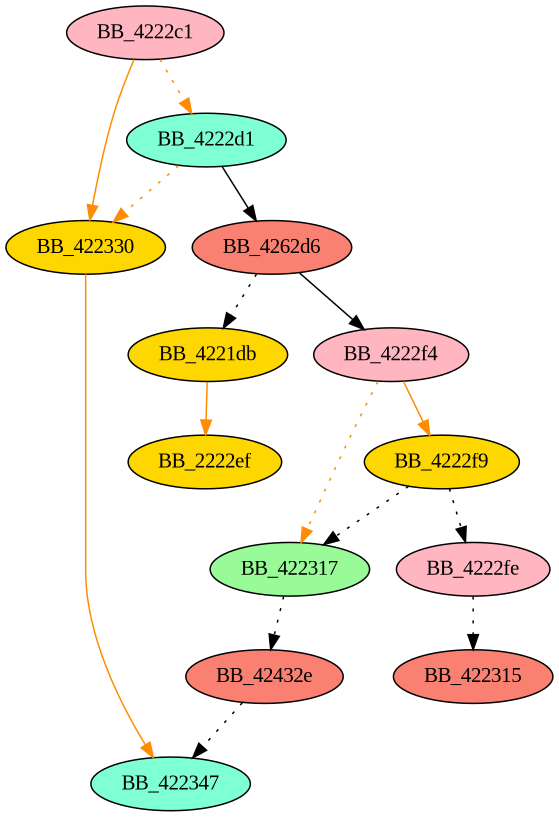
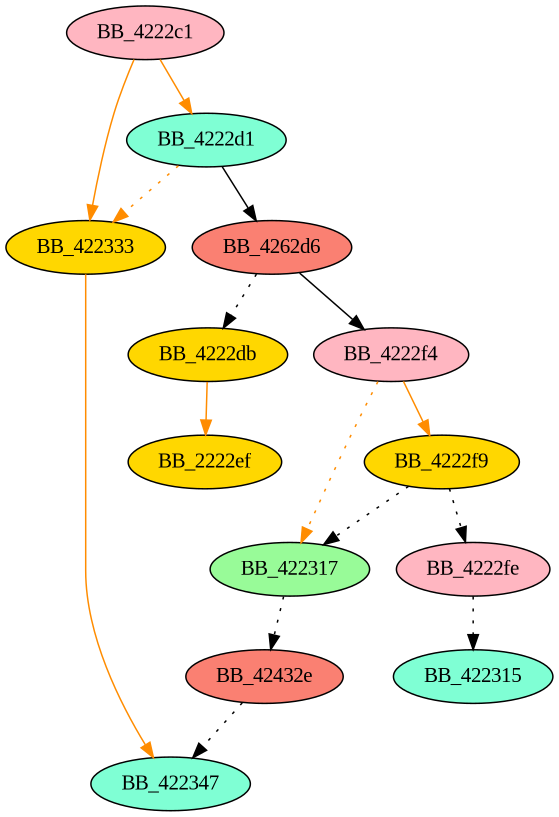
(172, 80) -> (172, 80)
(86, 247) -> (86, 247)
(208, 355) -> (208, 355)
(473, 677) -> (473, 677)
